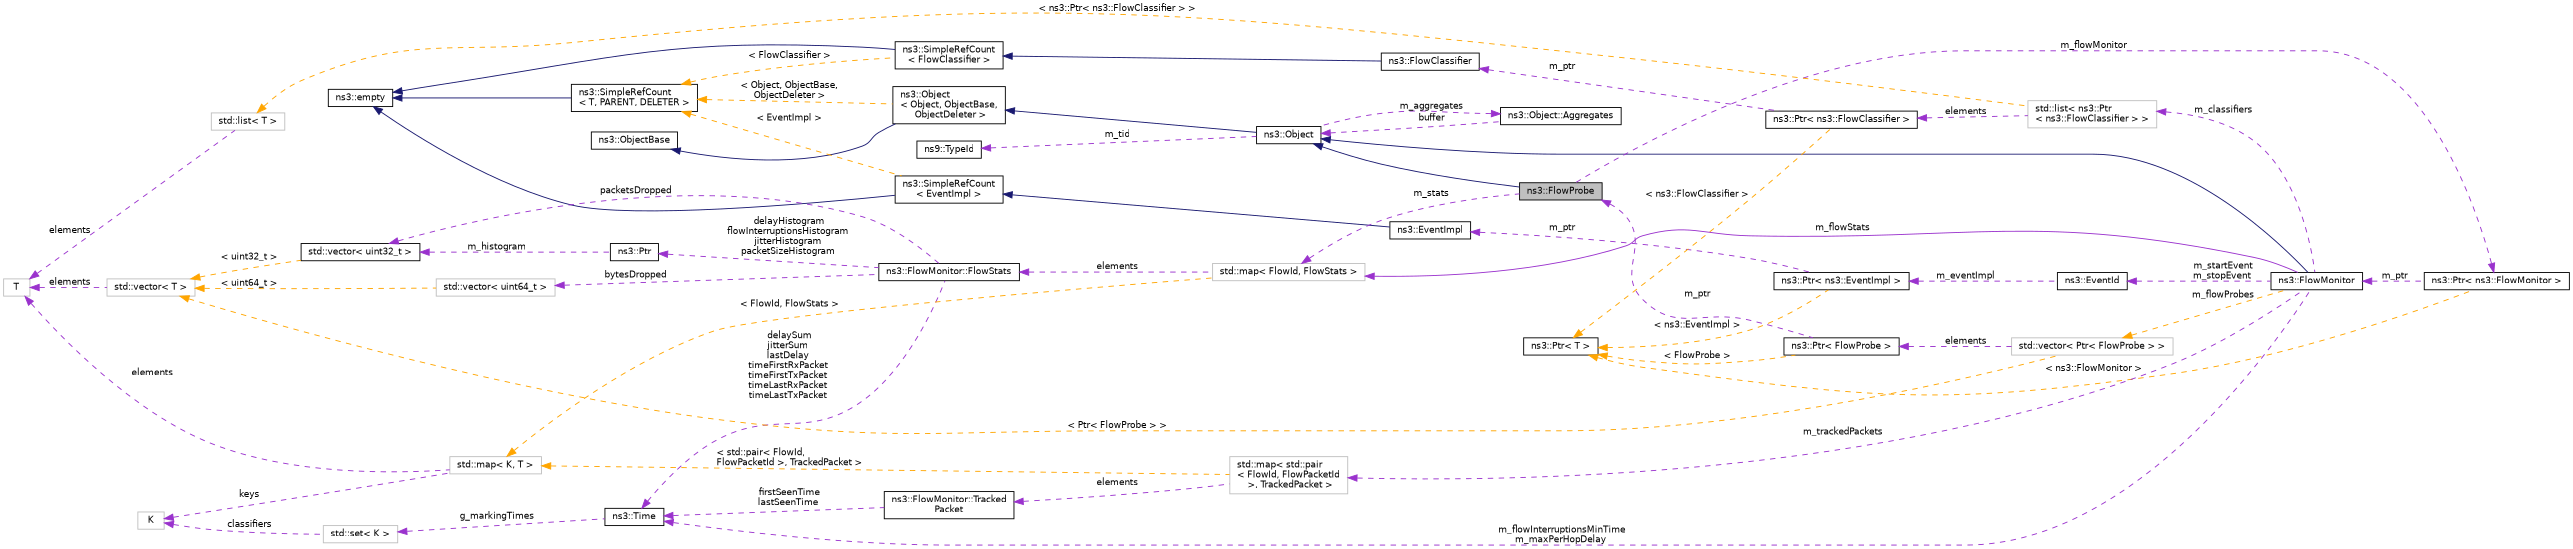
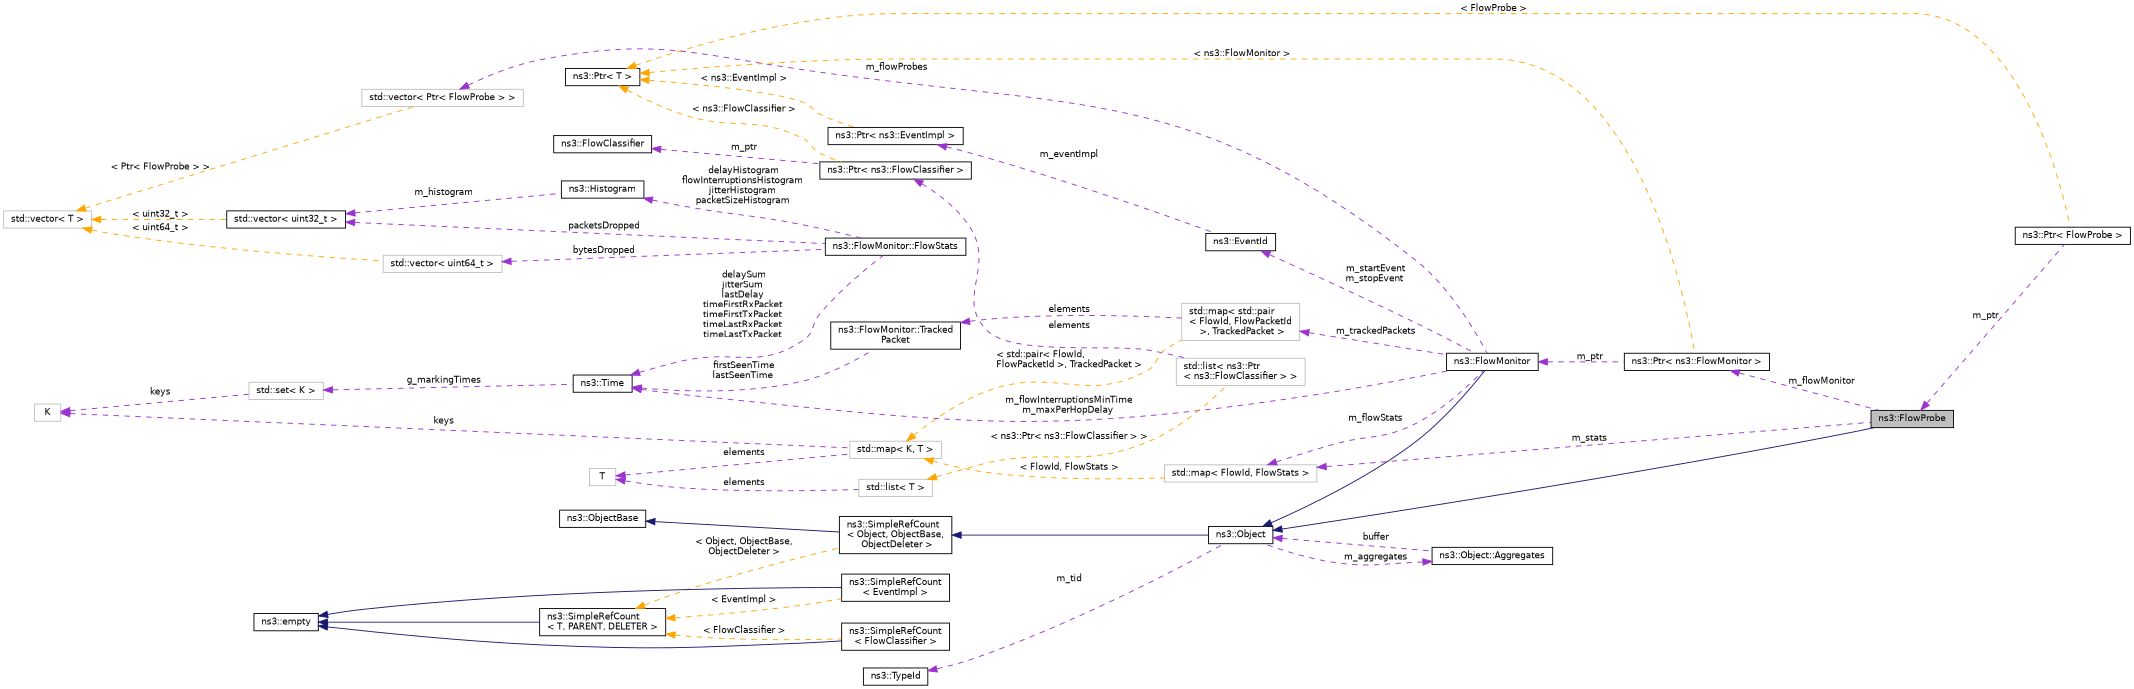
(1197, 59) -> none
(949, 105) -> (896, 535)
(949, 150) -> (896, 677)
(2273, 160) -> none
(1430, 230) -> none
(1835, 236) -> (1388, 434)
(634, 252) -> (603, 190)
(1121, 272) -> none
(73, 288) -> none
(2209, 313) -> (1016, 96)
(1960, 346) -> none
(248, 525) -> (159, 392)
